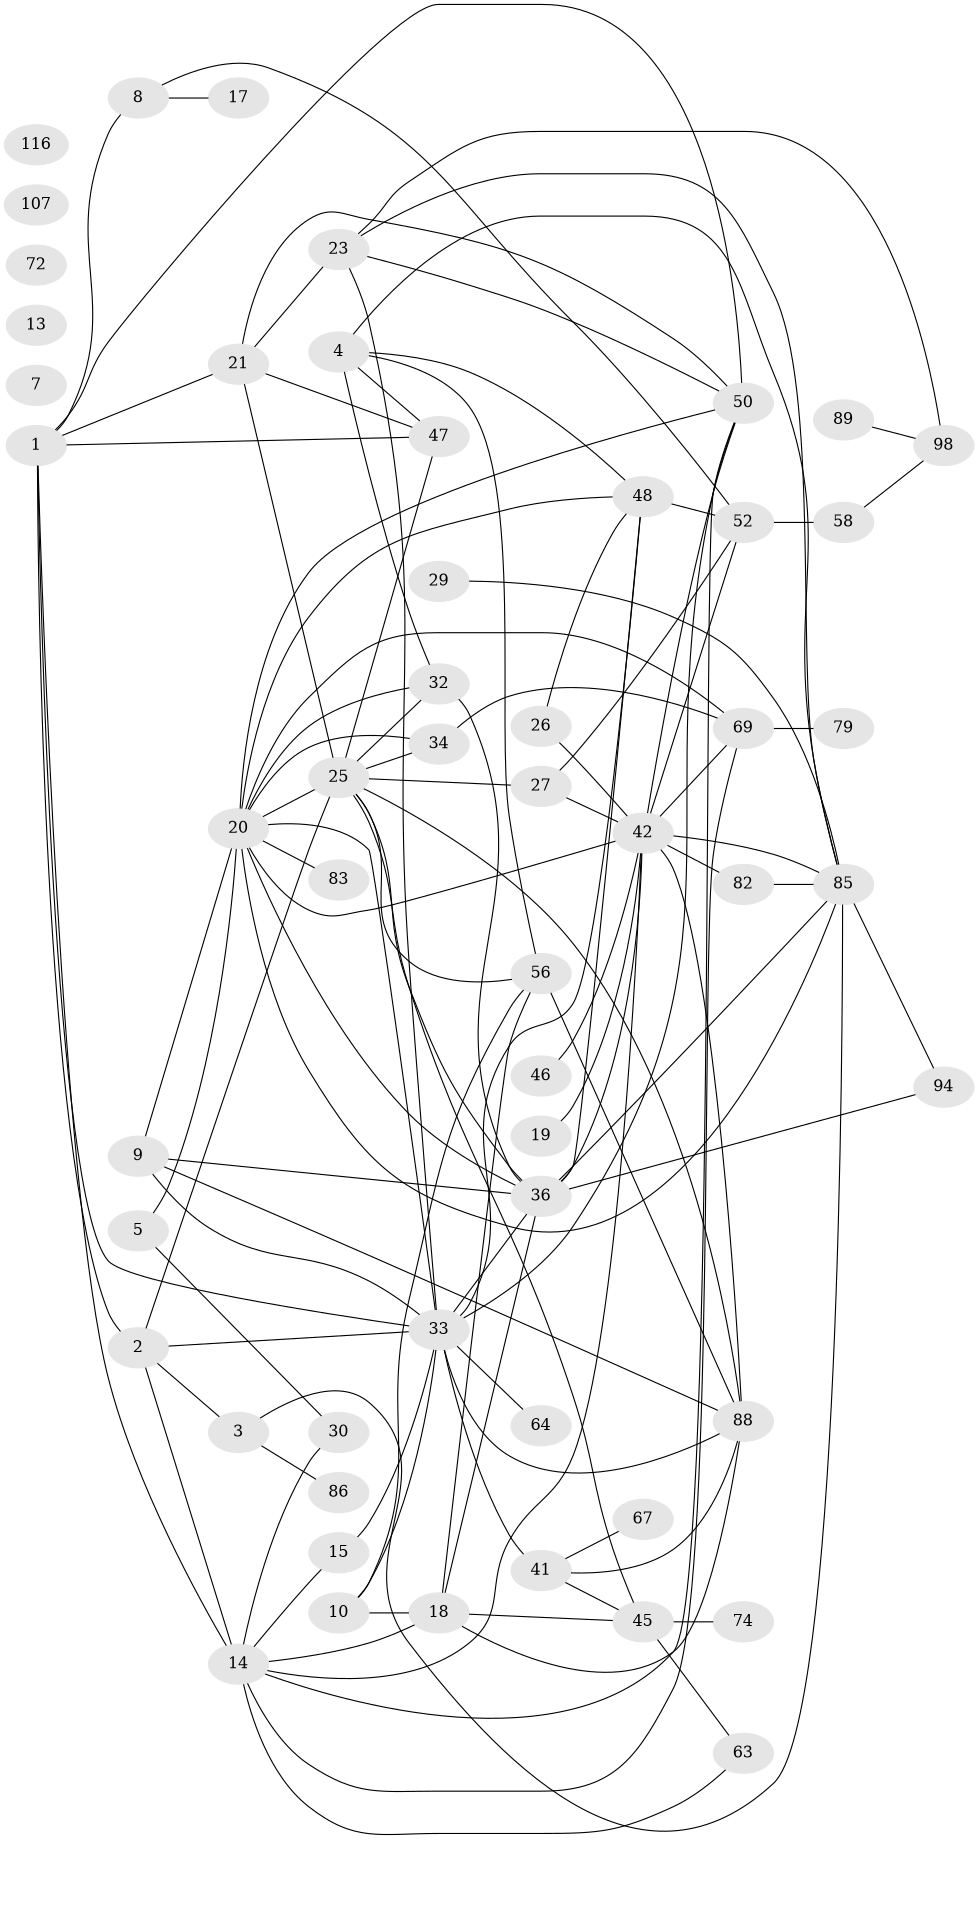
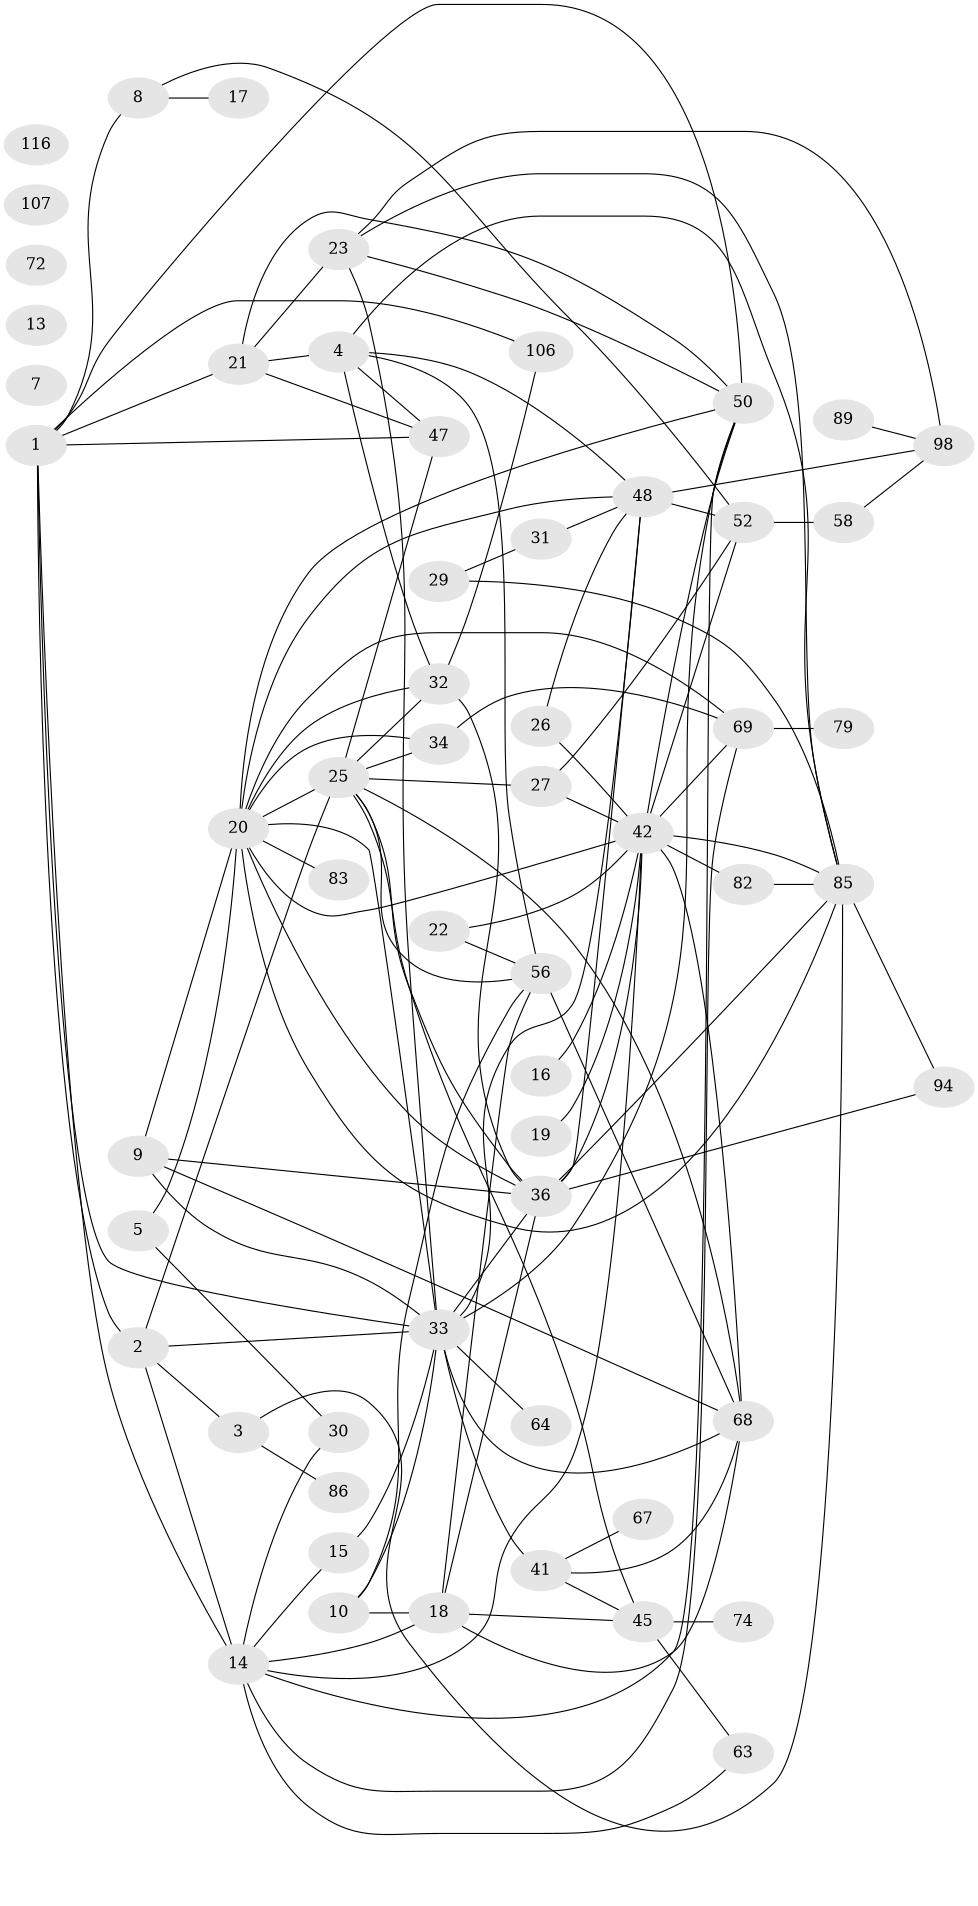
none -> (541, 352)
none -> (793, 471)
none -> (541, 539)
(289, 571) -> (289, 358)
none -> (439, 931)
(541, 1076) -> (541, 1076)
(743, 1421) -> (743, 1421)
